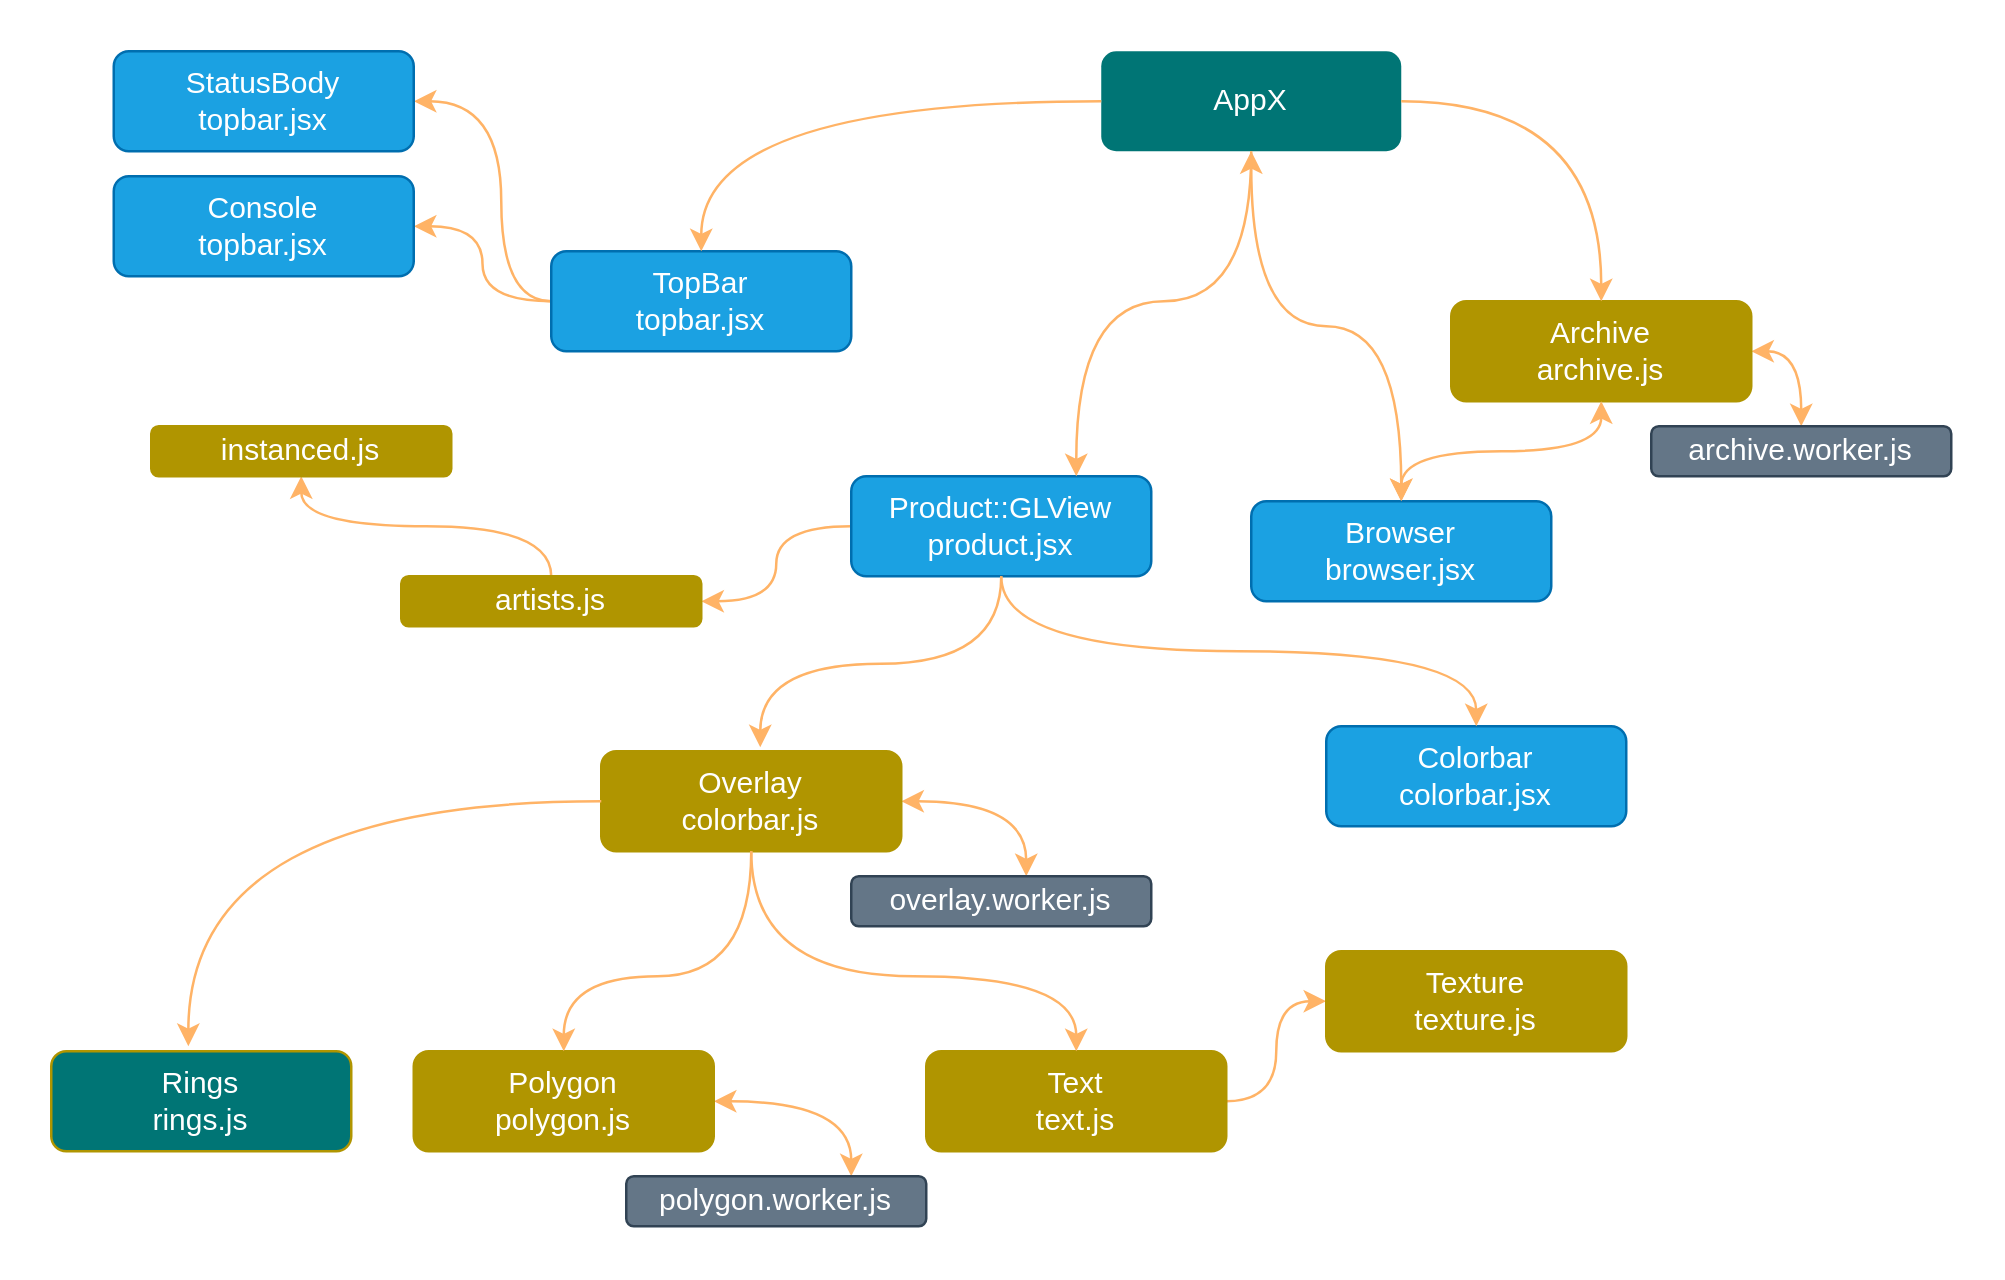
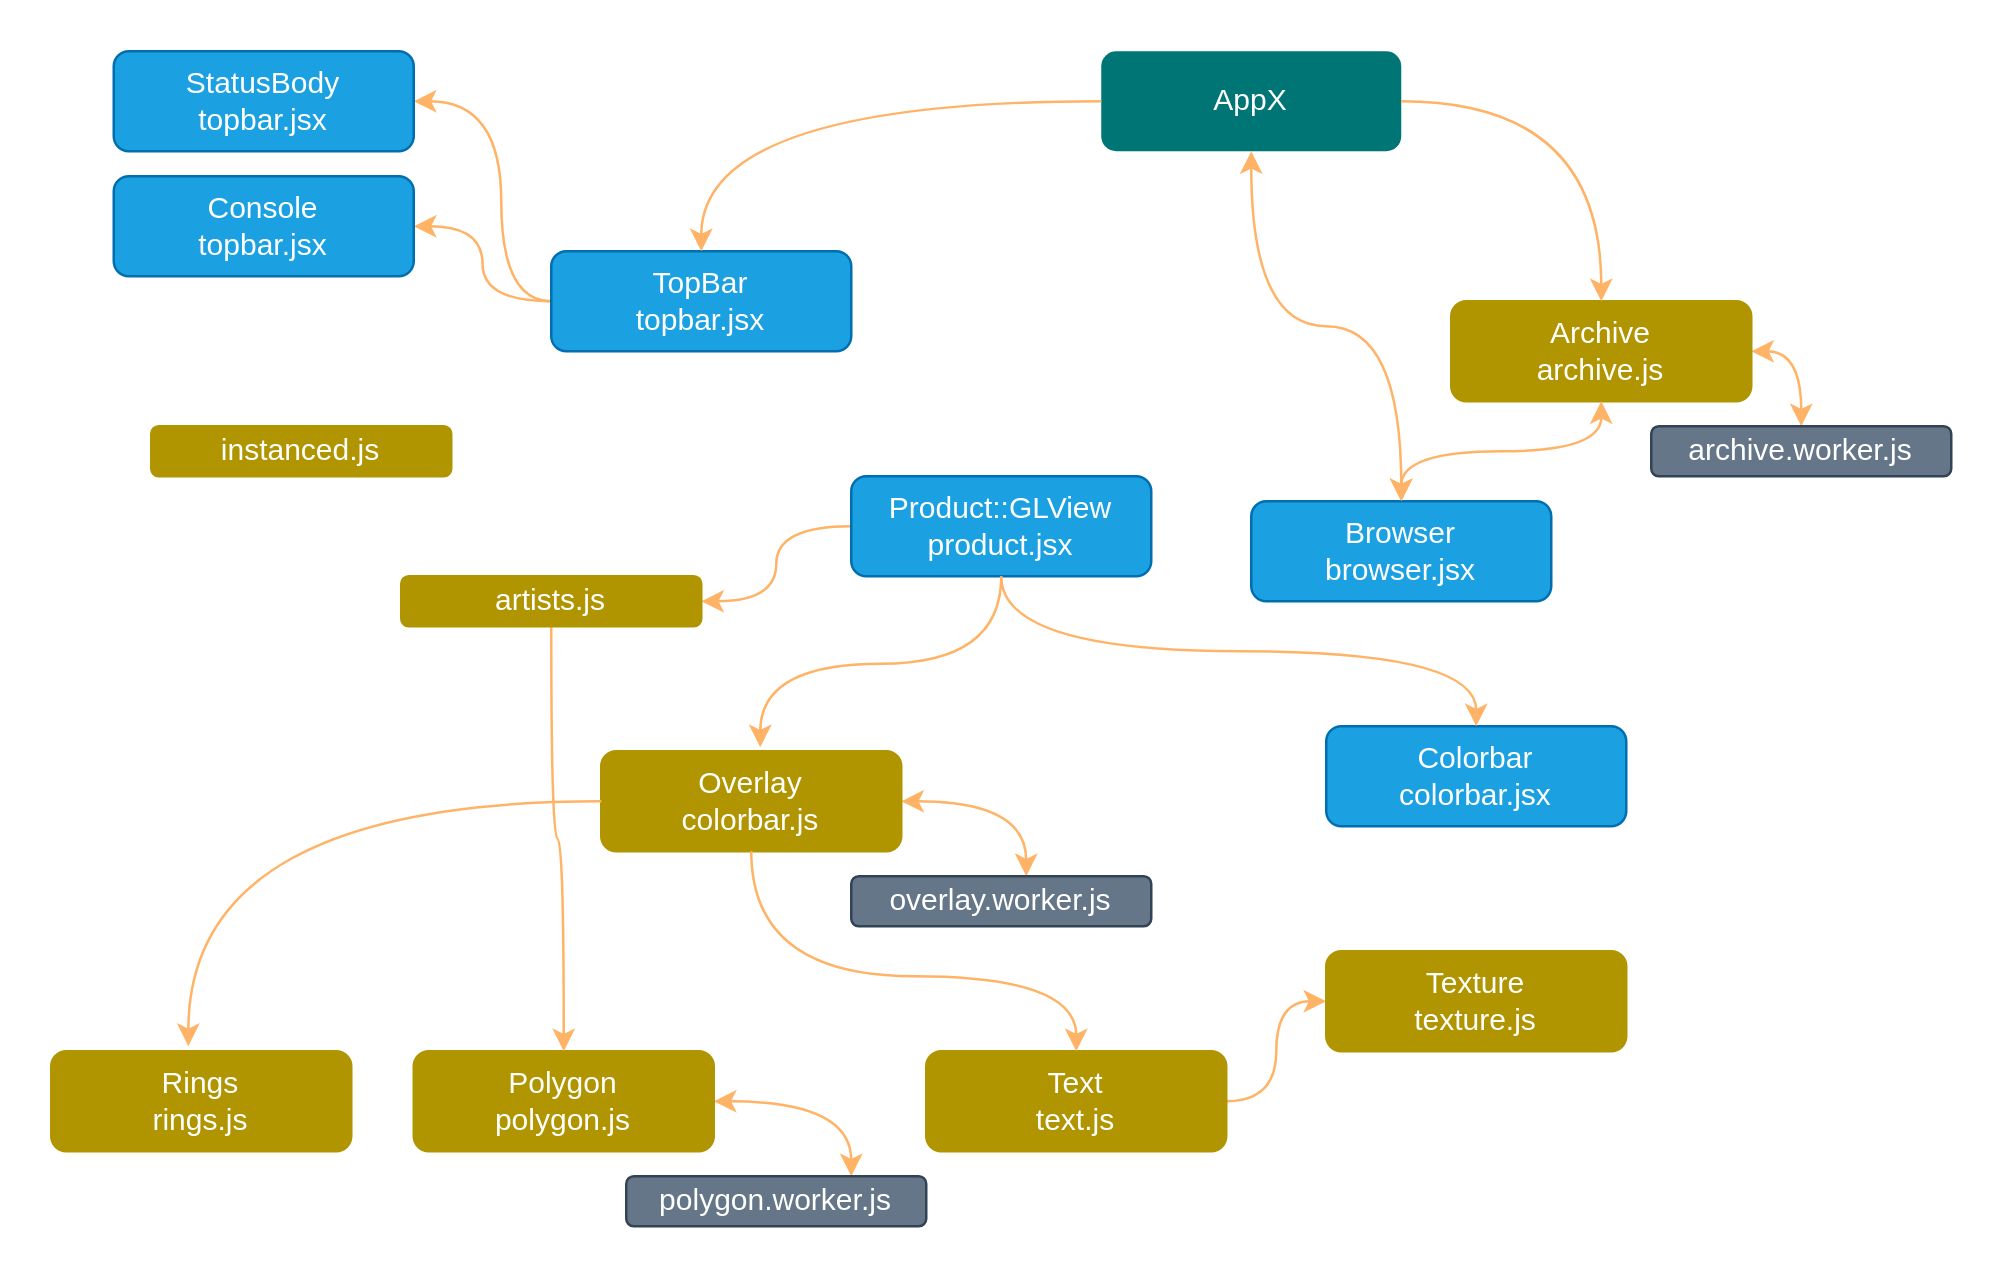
(1136, 306) -> none
(431, 526) -> (563, 911)
(680, 974) -> none
(201, 1101) -> (201, 1101)
